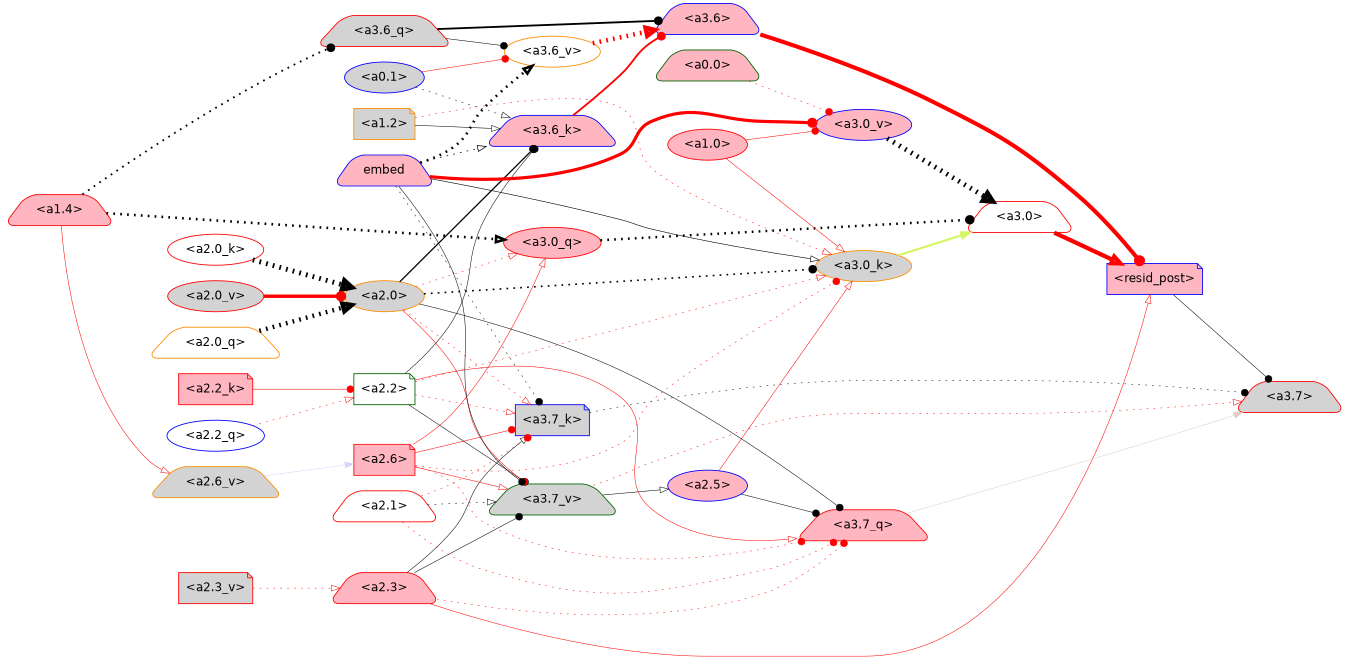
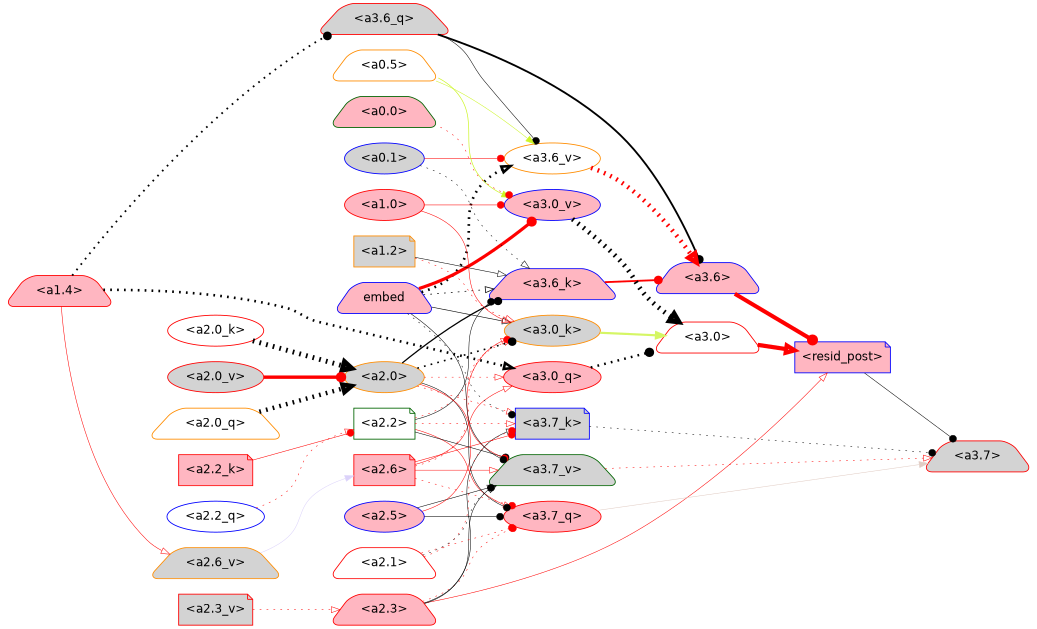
none -> (384, 65)
(631, 492) -> (458, 496)
(864, 525) -> (552, 517)
